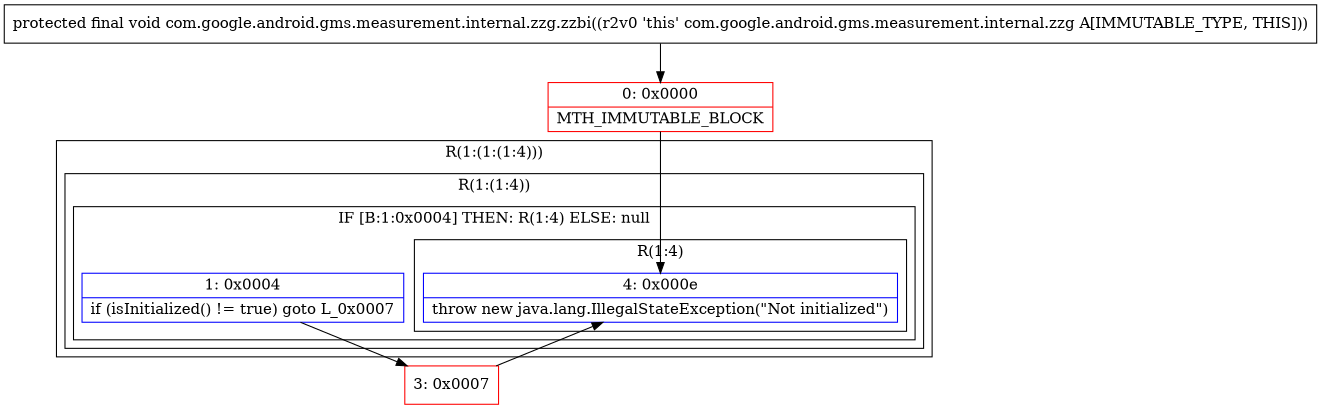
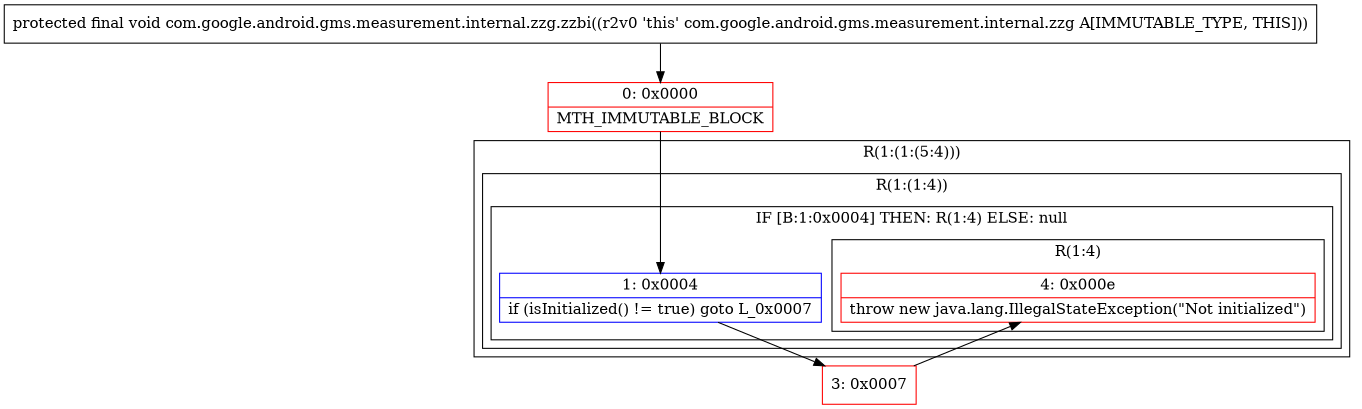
(494, 153) -> (912, 153)
(660, 197) -> (660, 197)
(660, 298) -> (1078, 298)
